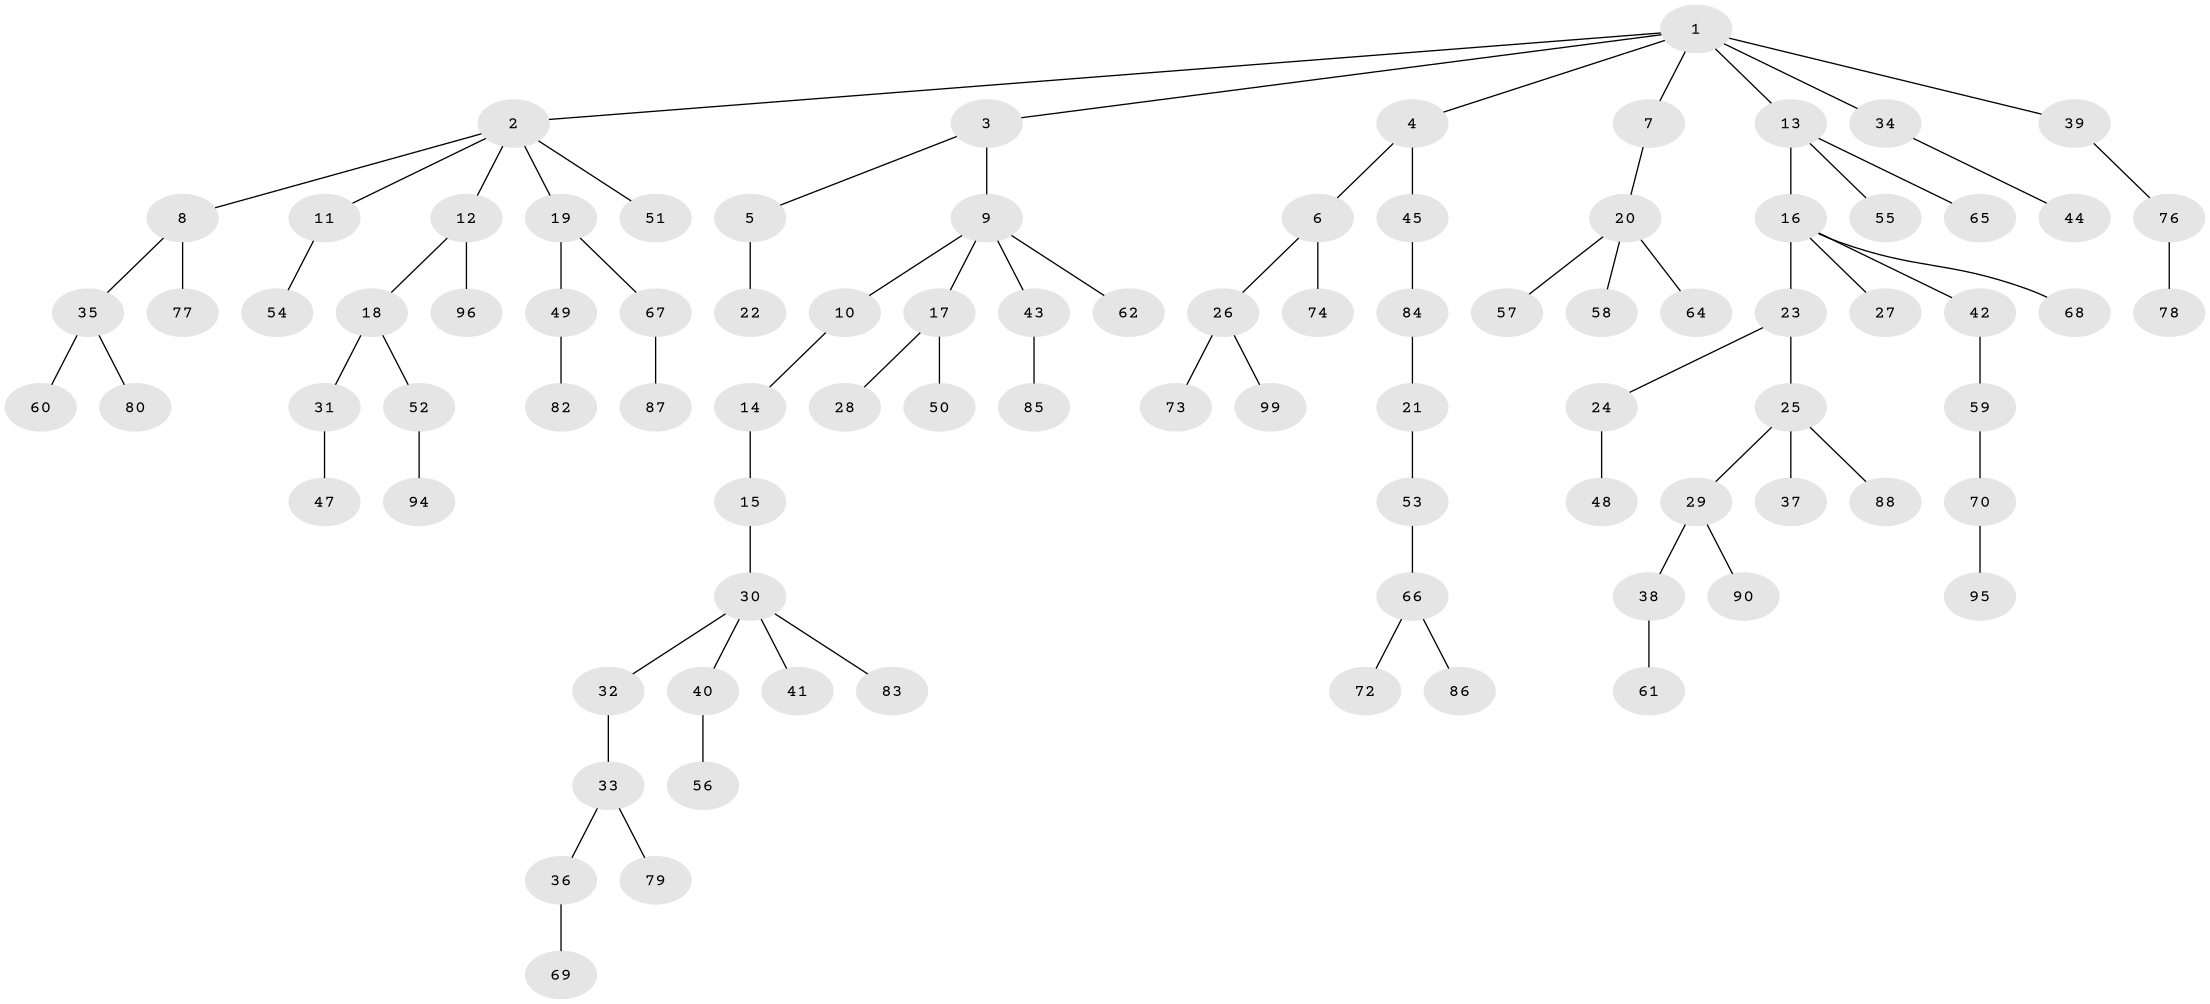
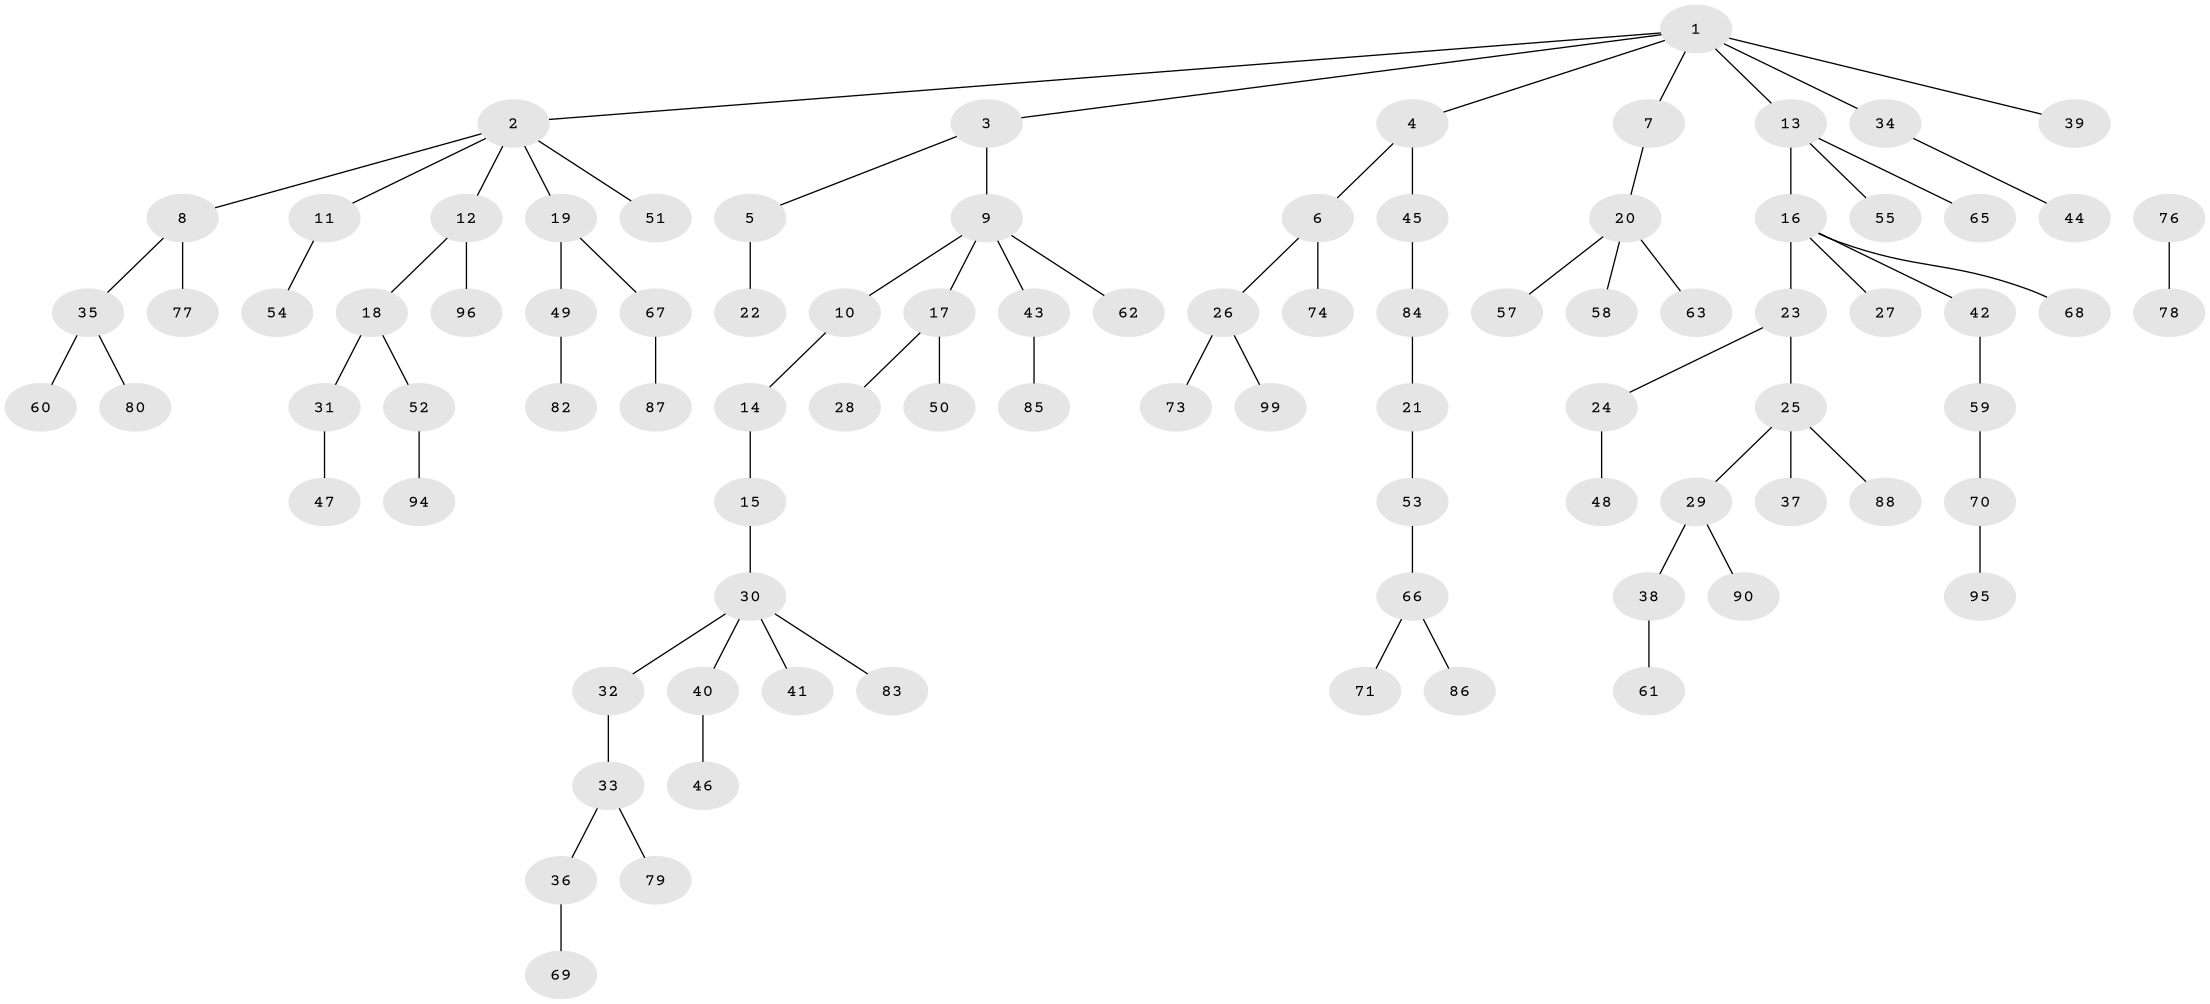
(2122, 171) -> none
(1696, 313) -> (1696, 313)
(1365, 691) -> (1365, 691)
(703, 786) -> (703, 786)
